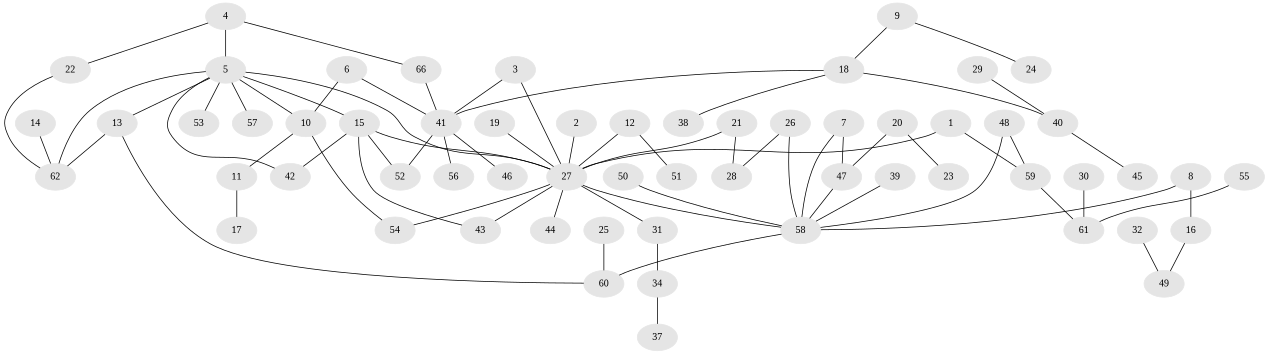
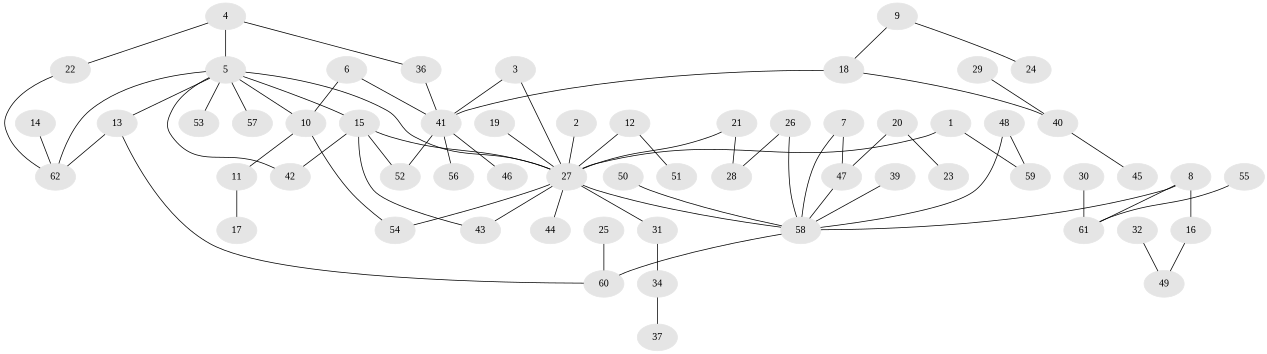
(421, 70) -> (421, 70)
(683, 123) -> none
(1057, 204) -> (1137, 204)
